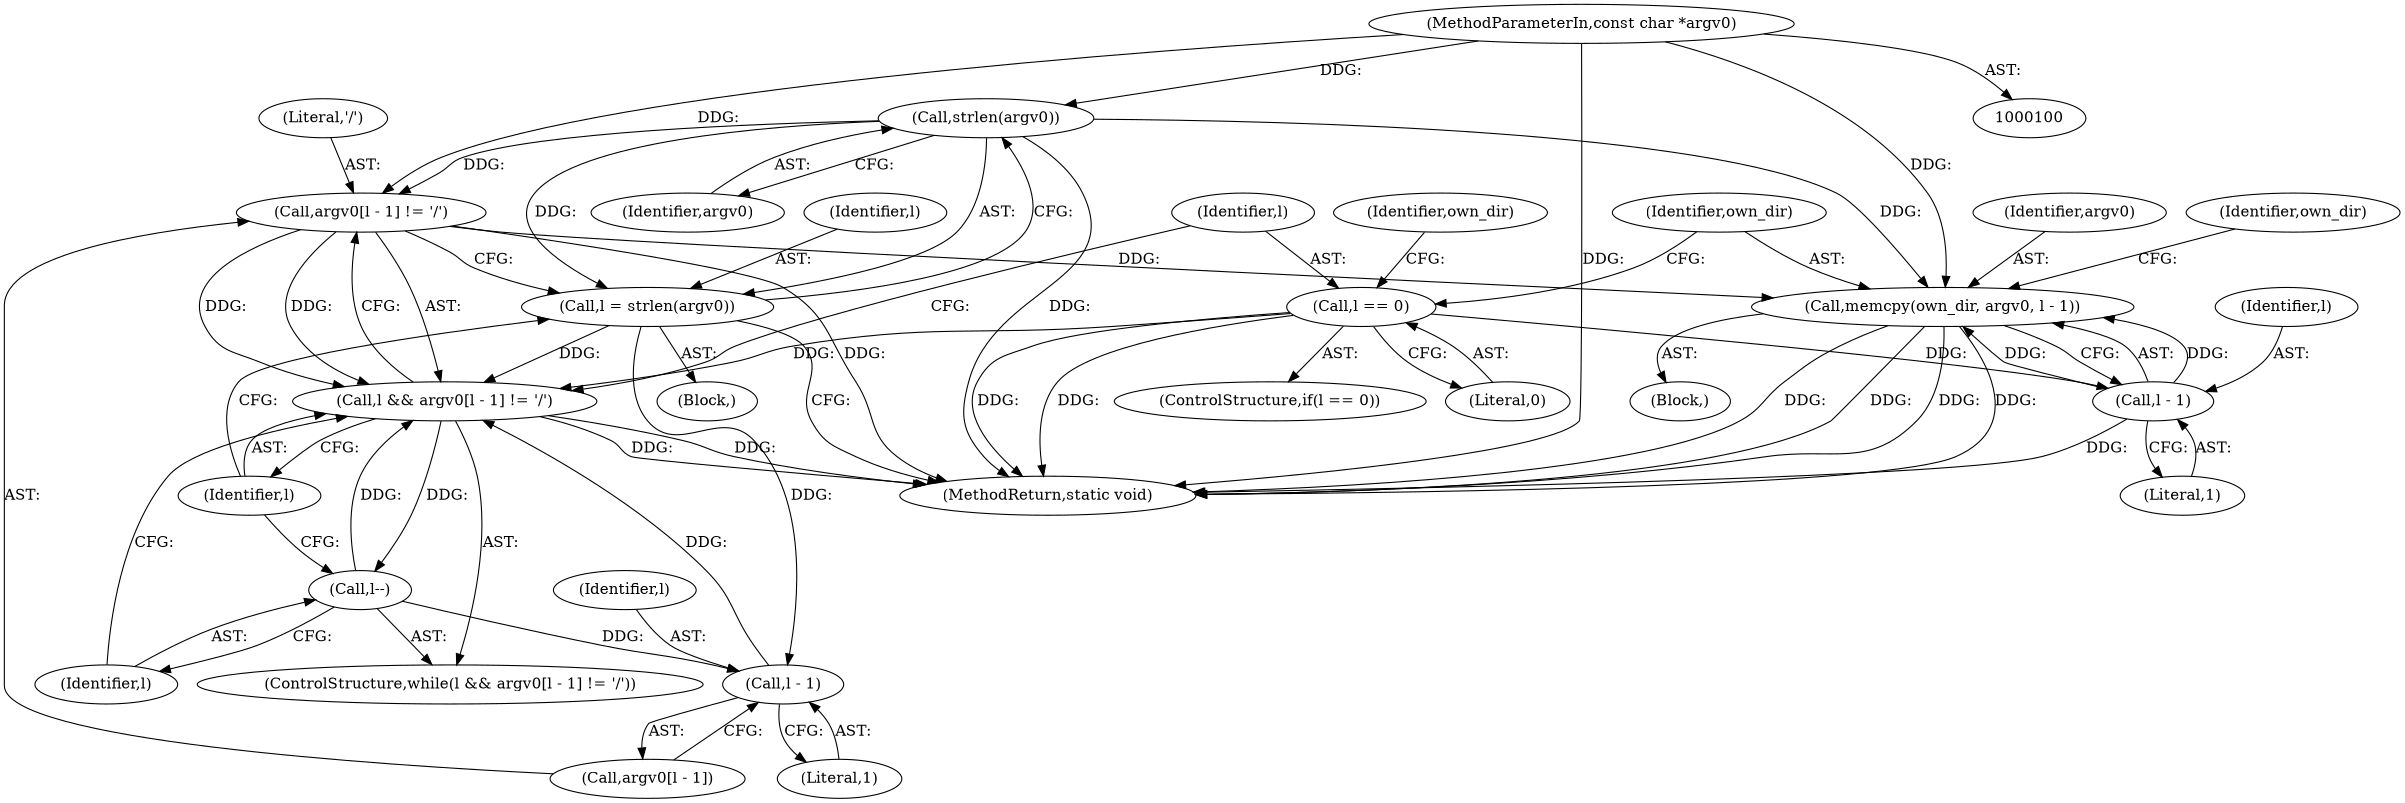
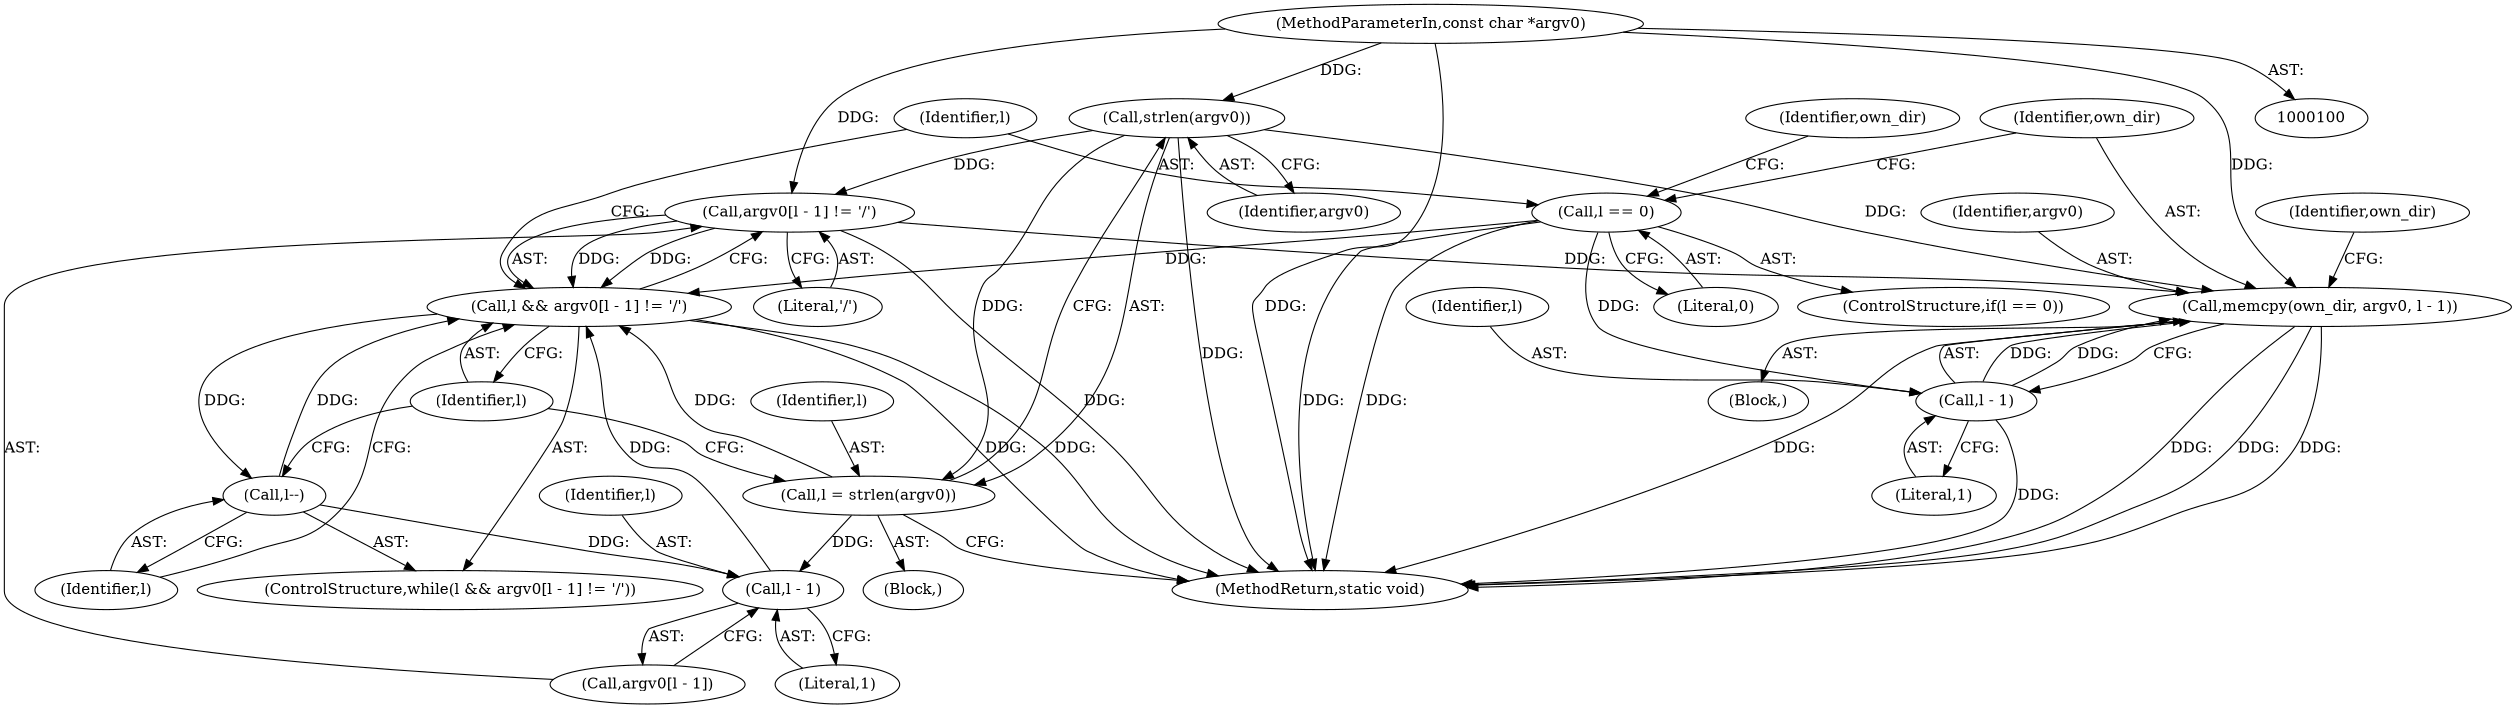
(474, 268) -> (788, 256)
